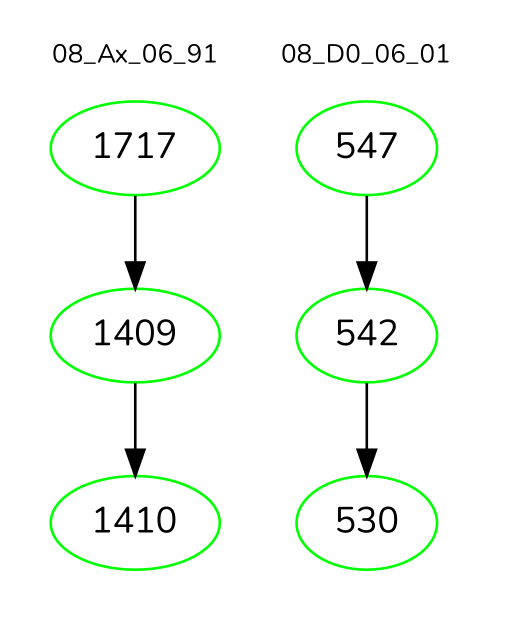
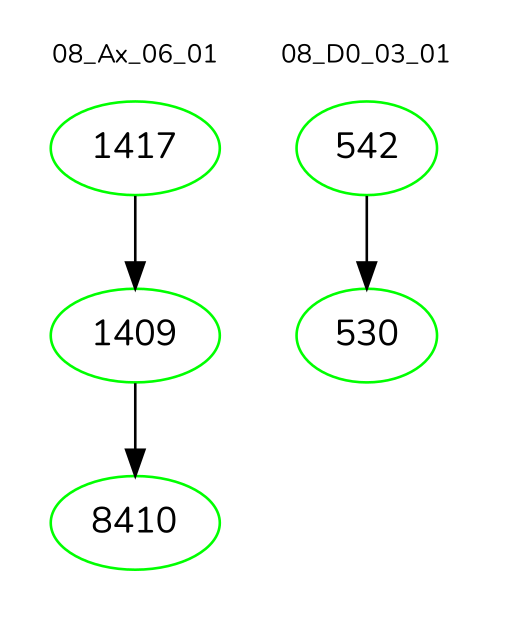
(135, 56) -> (135, 56)
(367, 56) -> (367, 56)
(135, 148) -> (135, 148)
(367, 148) -> none
(135, 523) -> (135, 523)
